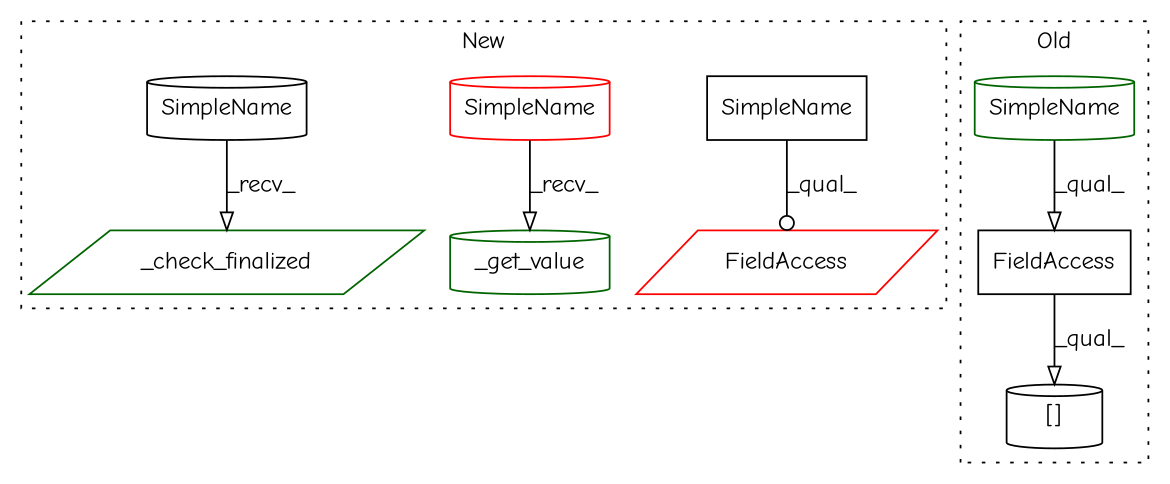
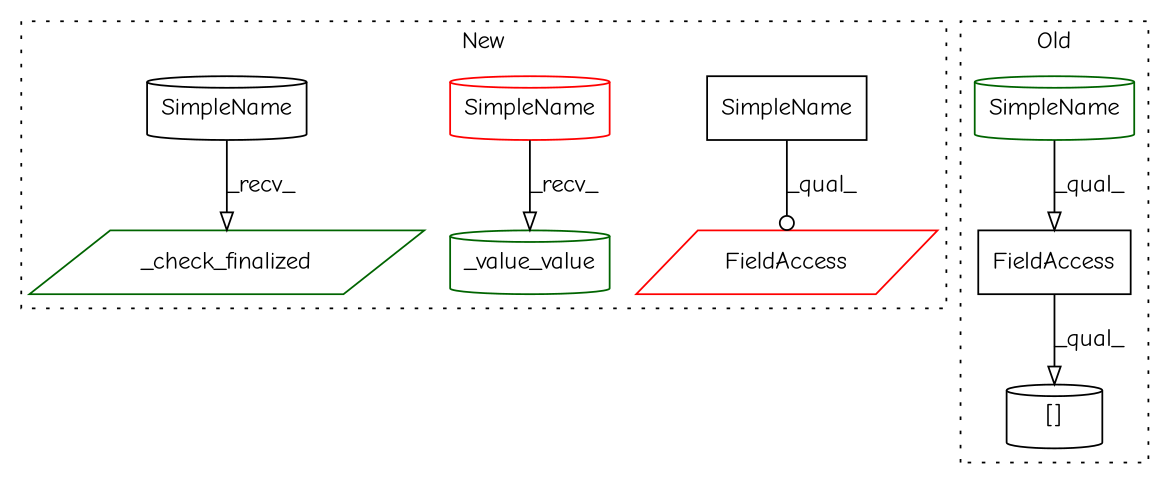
(530, 262) -> (530, 262)
